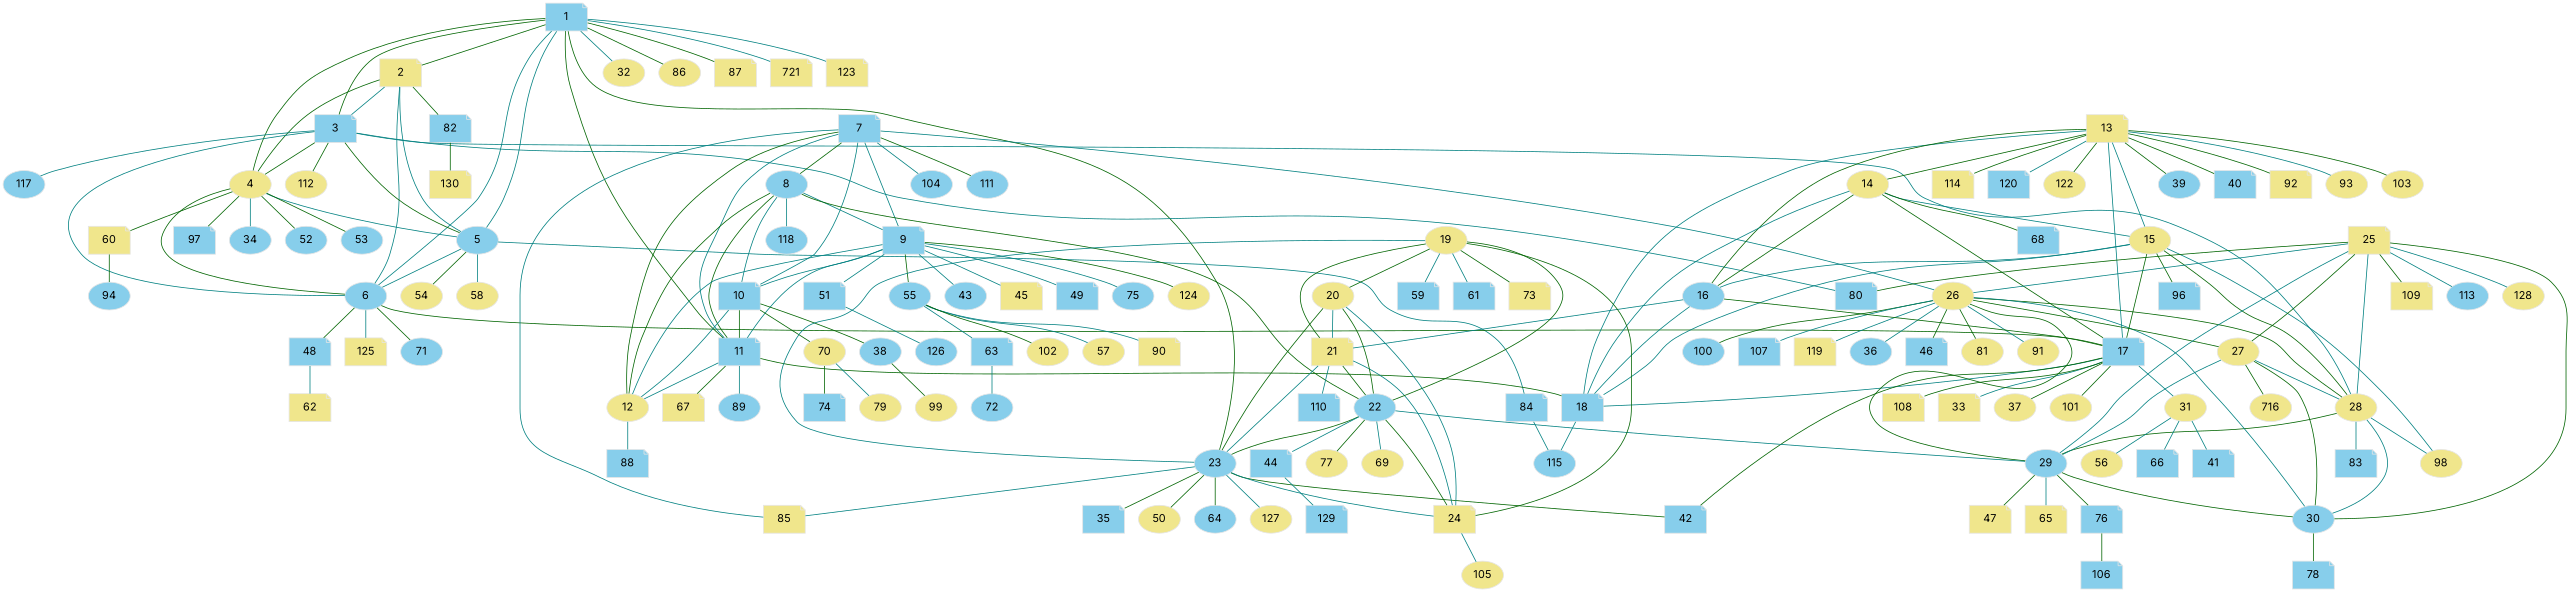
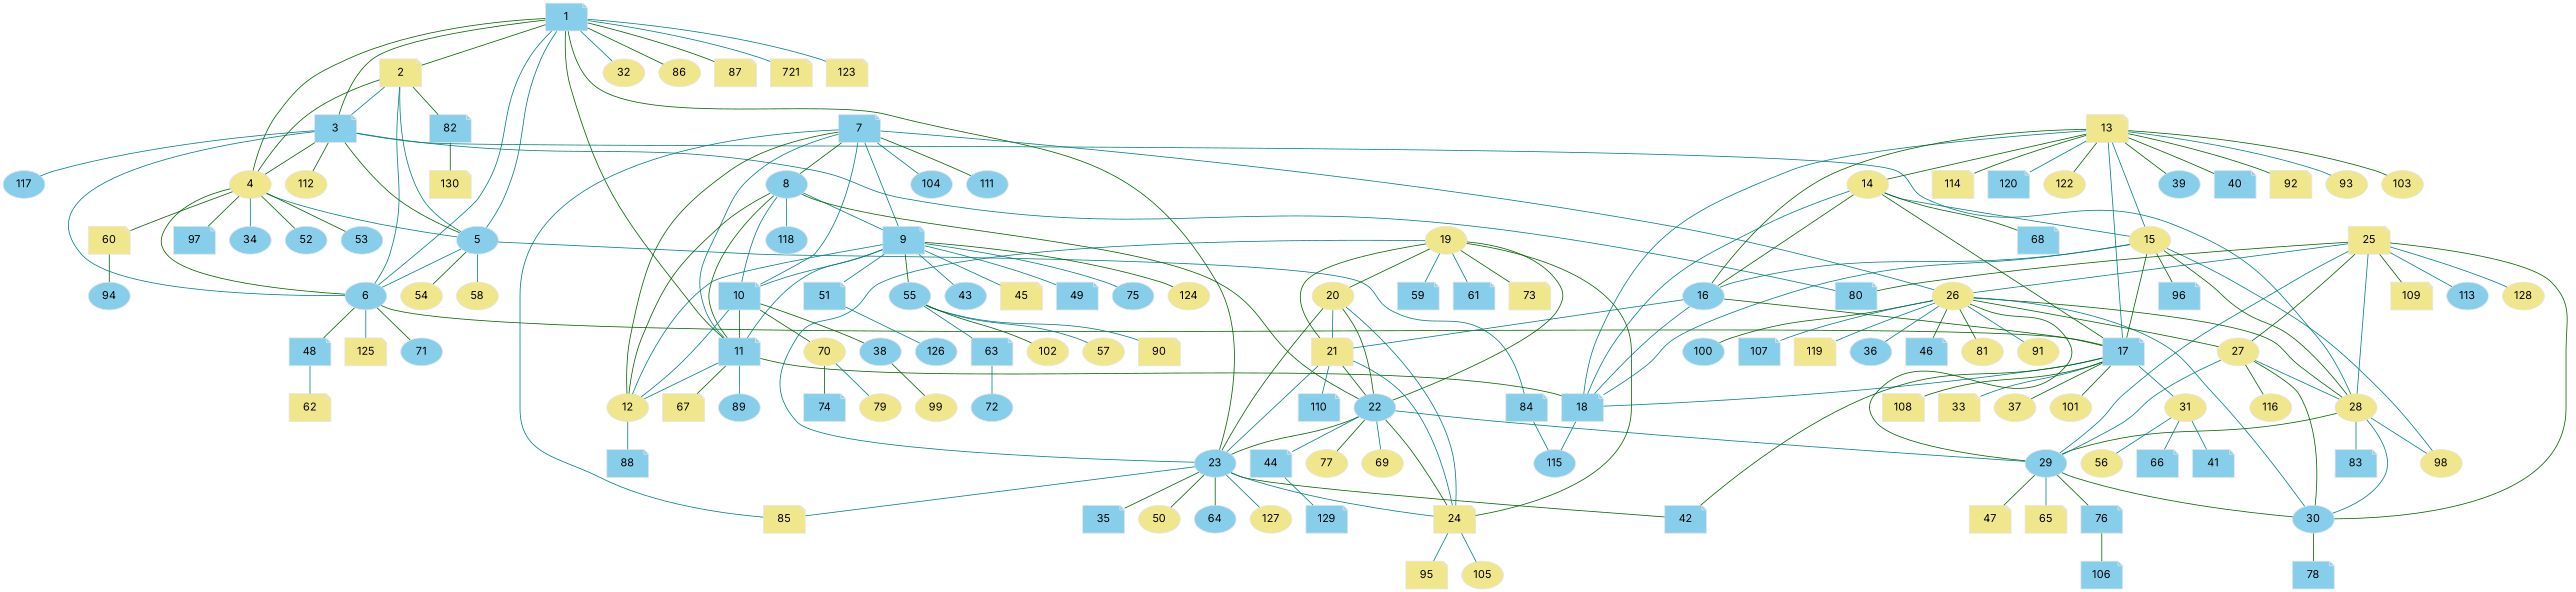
(2271, 408) -> (2271, 408)
none -> (1427, 575)
